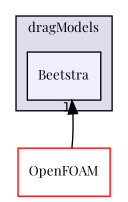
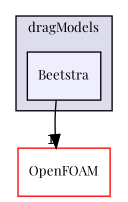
(73, 131) -> (55, 119)
